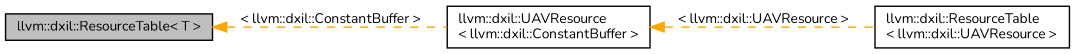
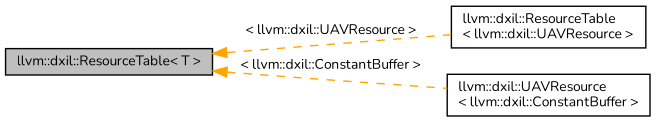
(770, 27) -> (339, 44)
